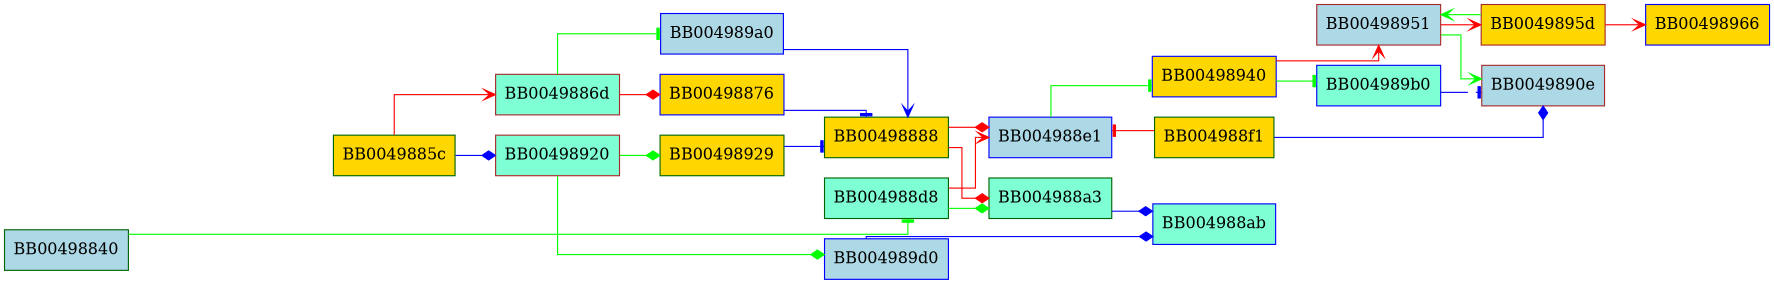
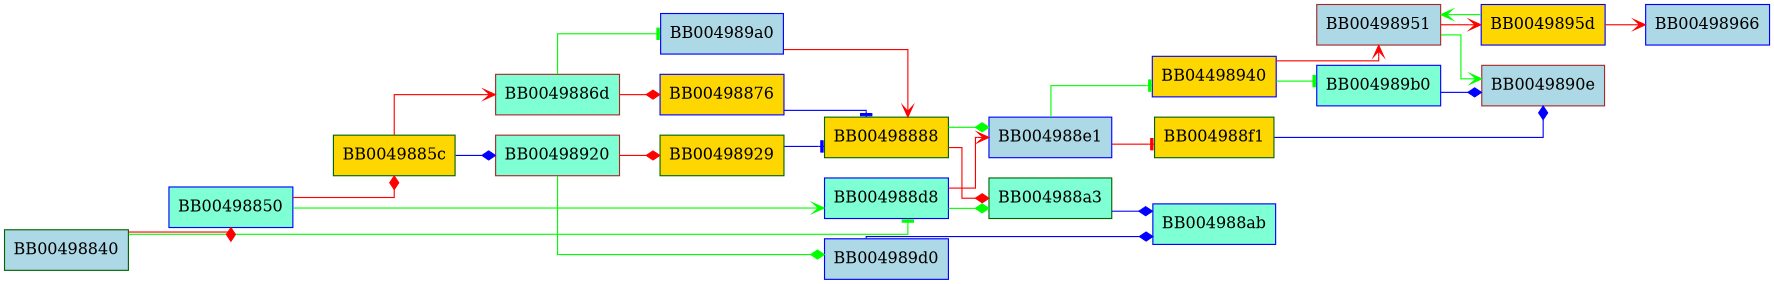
(1543, 25) -> (1543, 25)
(1708, 25) -> (1708, 25)
(874, 50) -> (874, 50)
(1214, 77) -> (1214, 77)
(1454, 92) -> (1454, 92)
(962, 127) -> (962, 127)
(1136, 131) -> (1130, 144)
(633, 155) -> (633, 155)
(886, 198) -> (886, 198)
none -> (231, 207)
